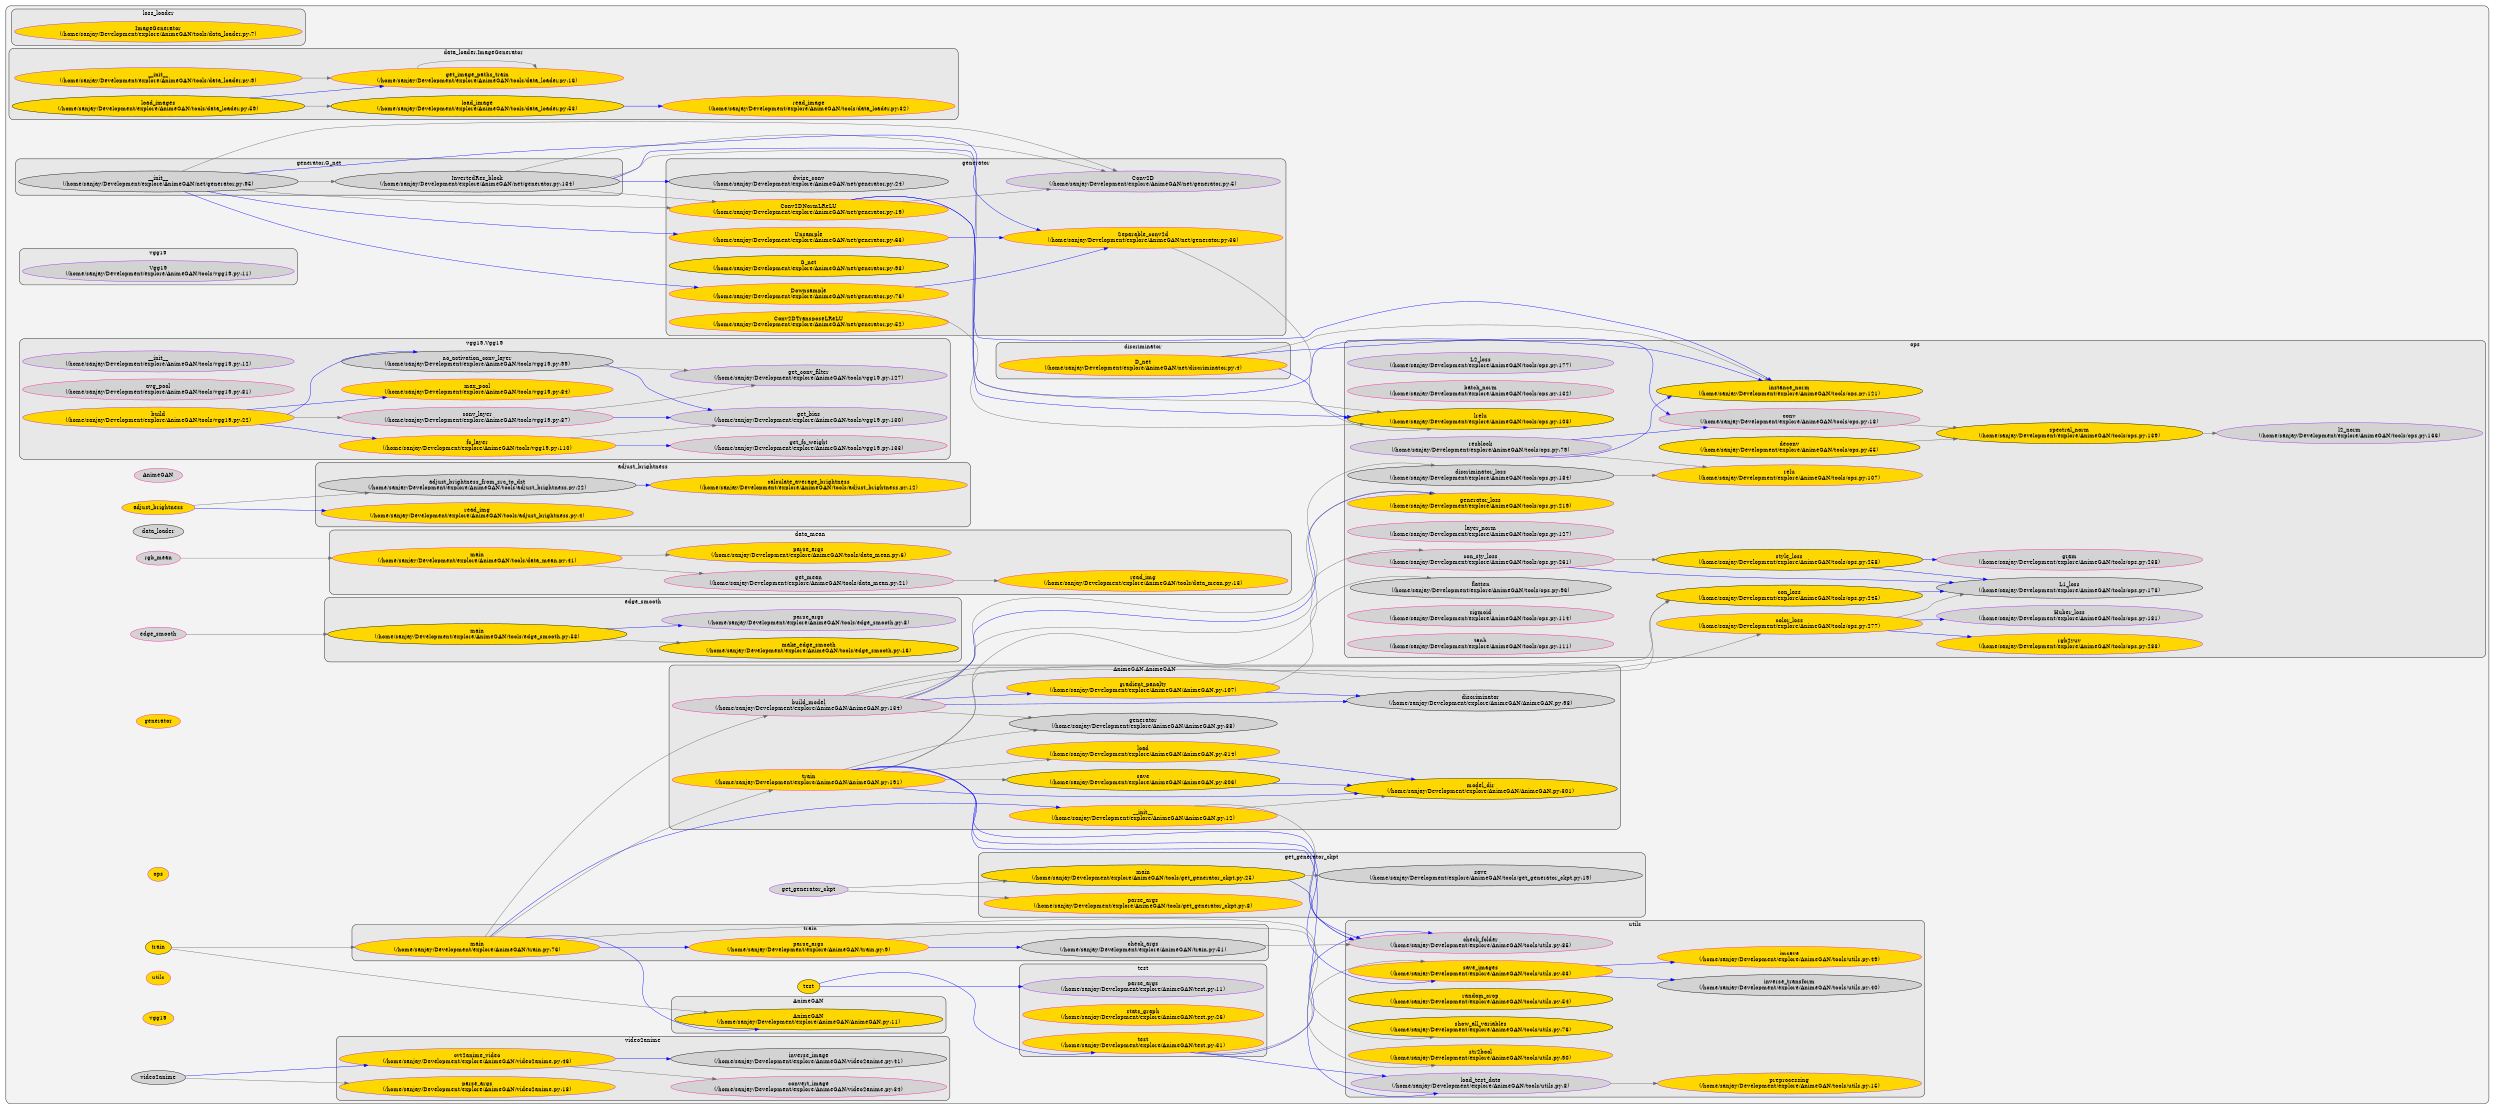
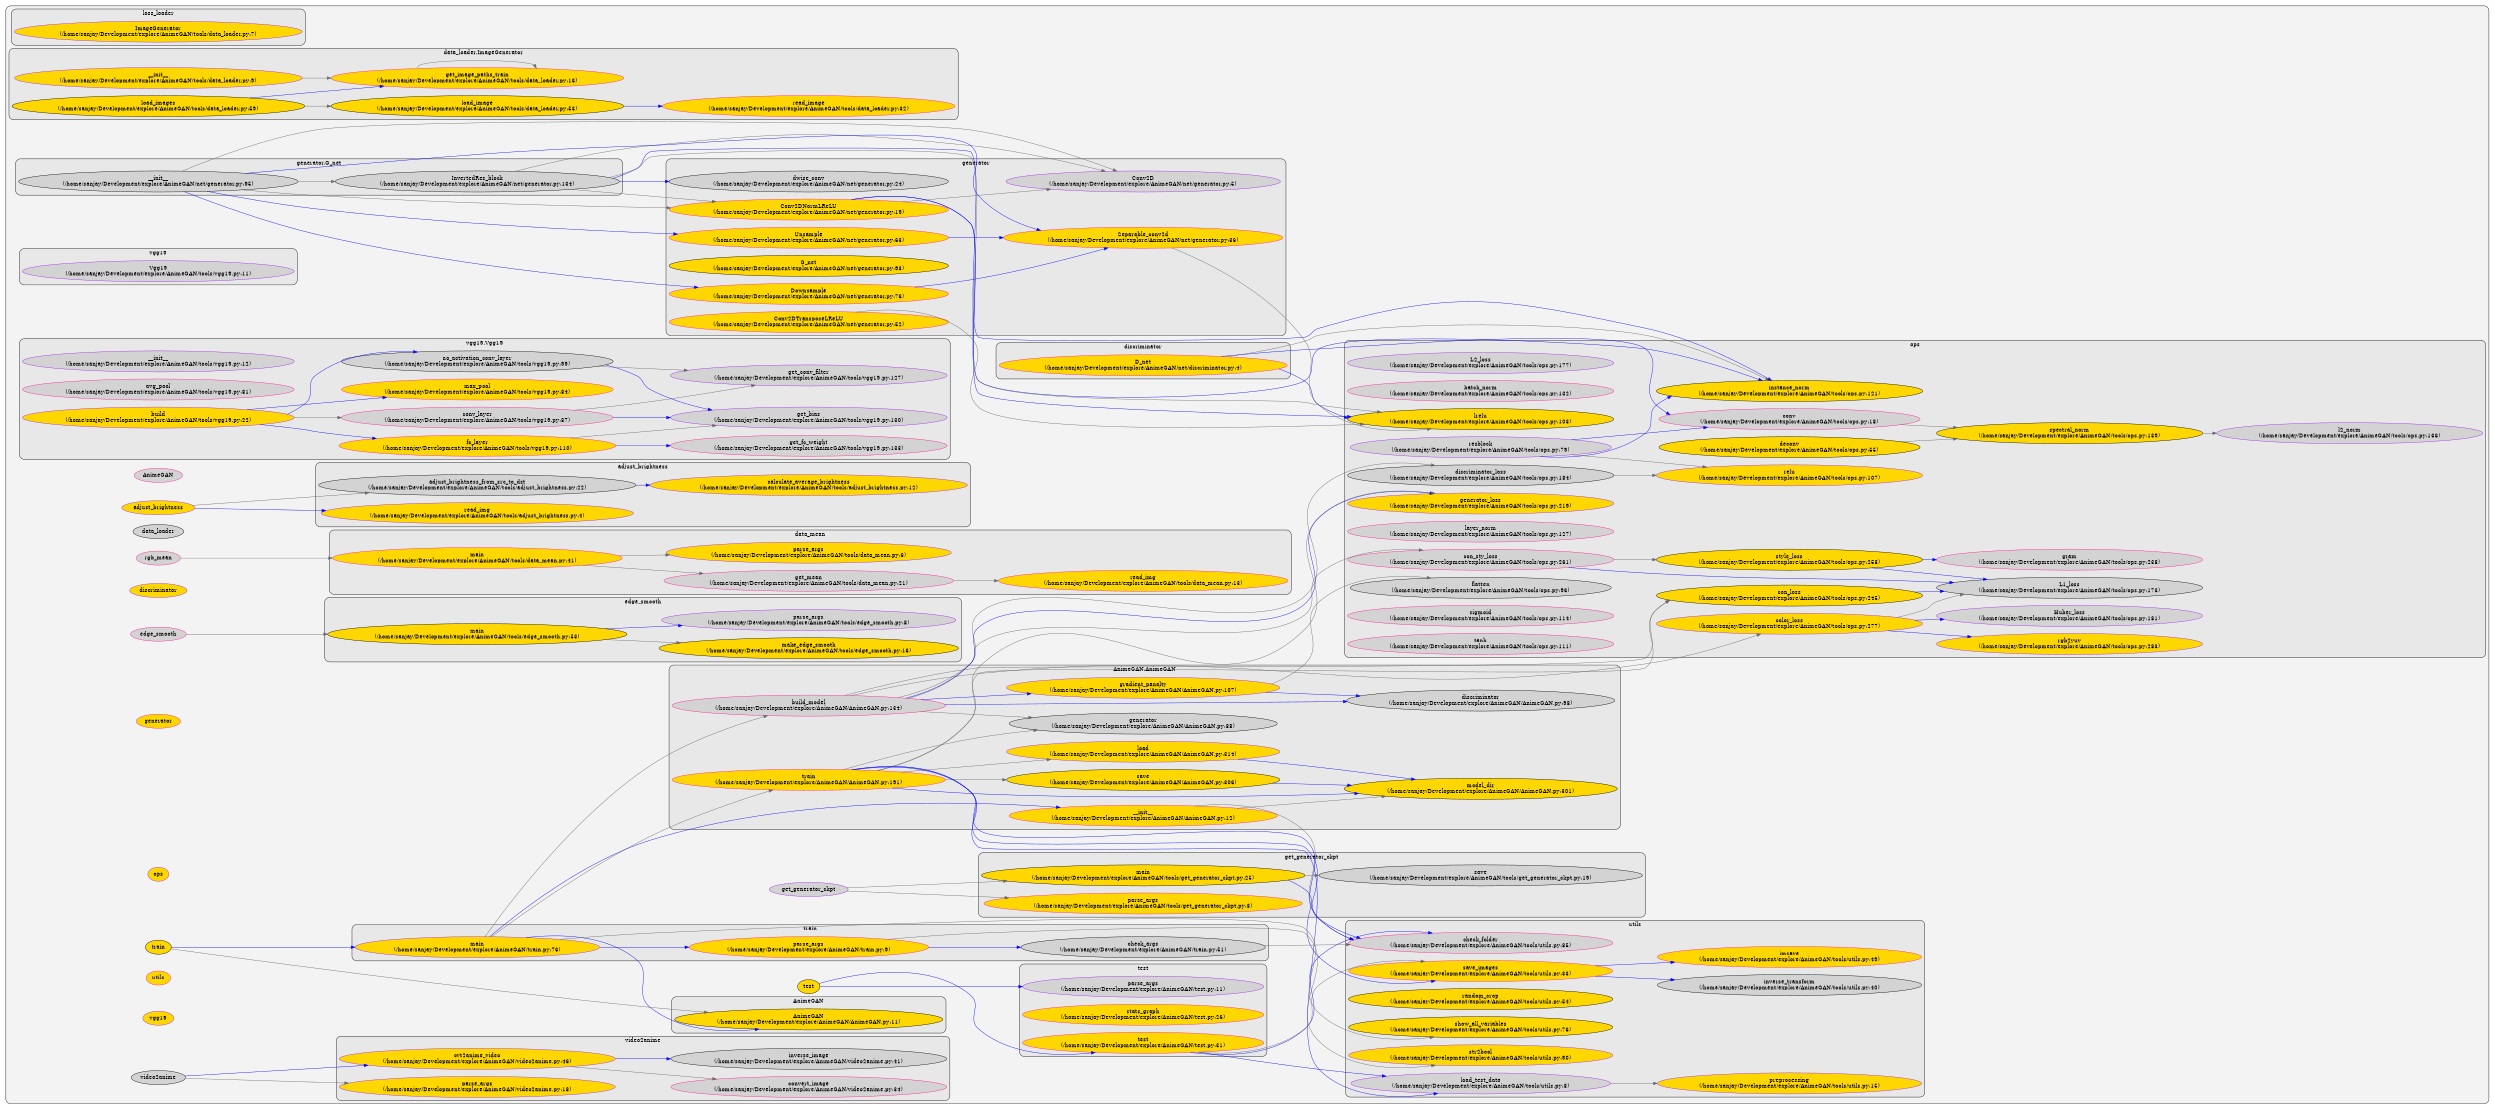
none -> (158, 590)
(261, 947) -> (261, 947)
